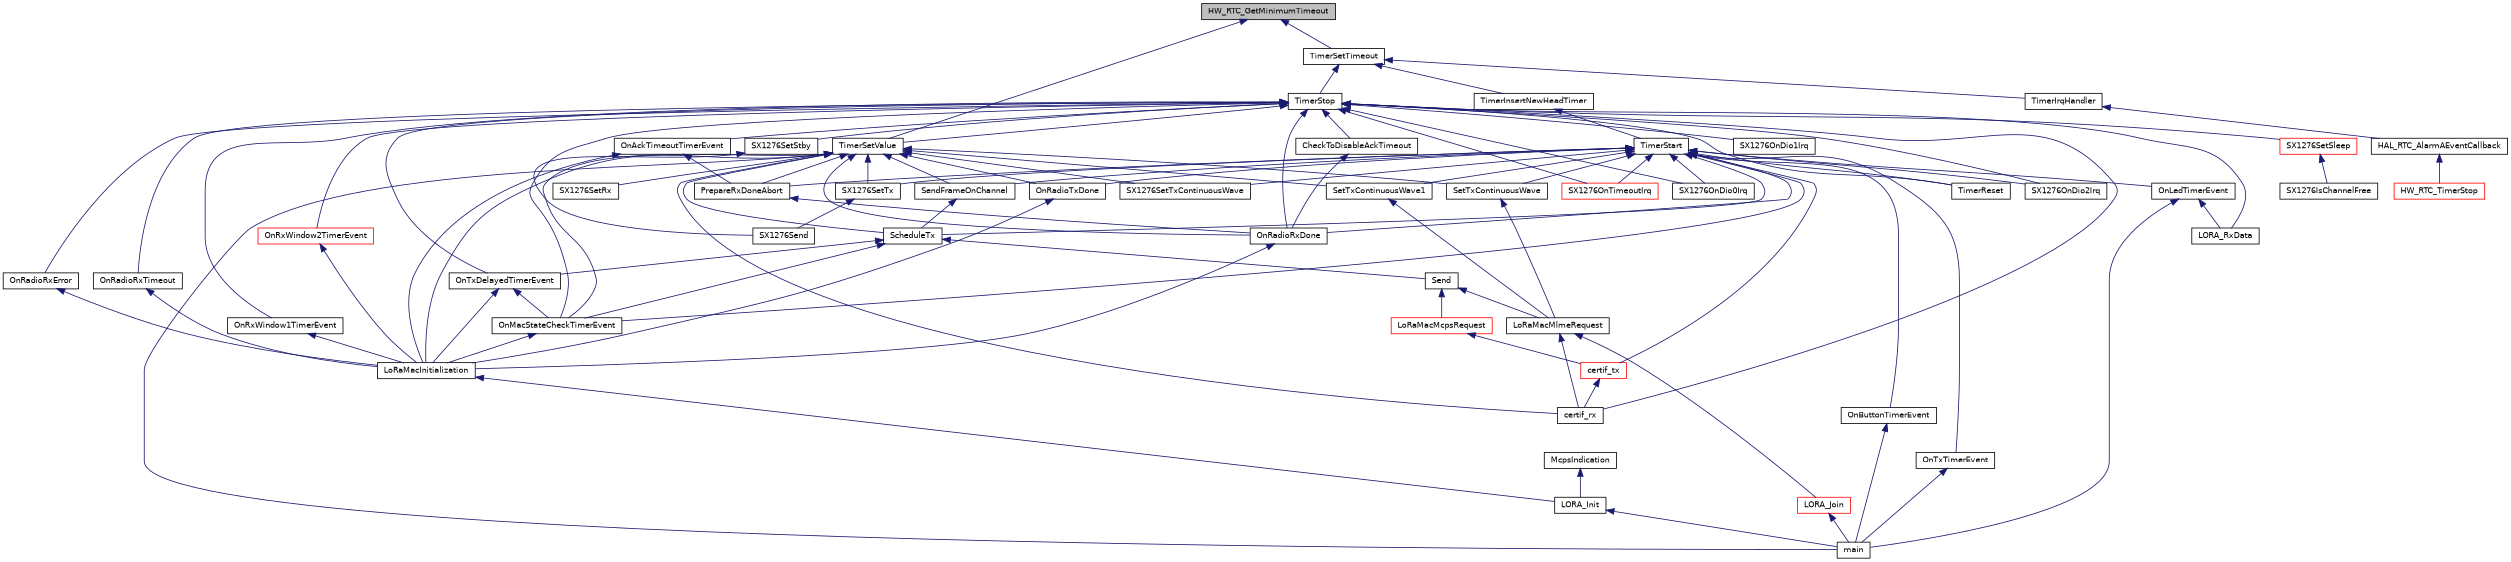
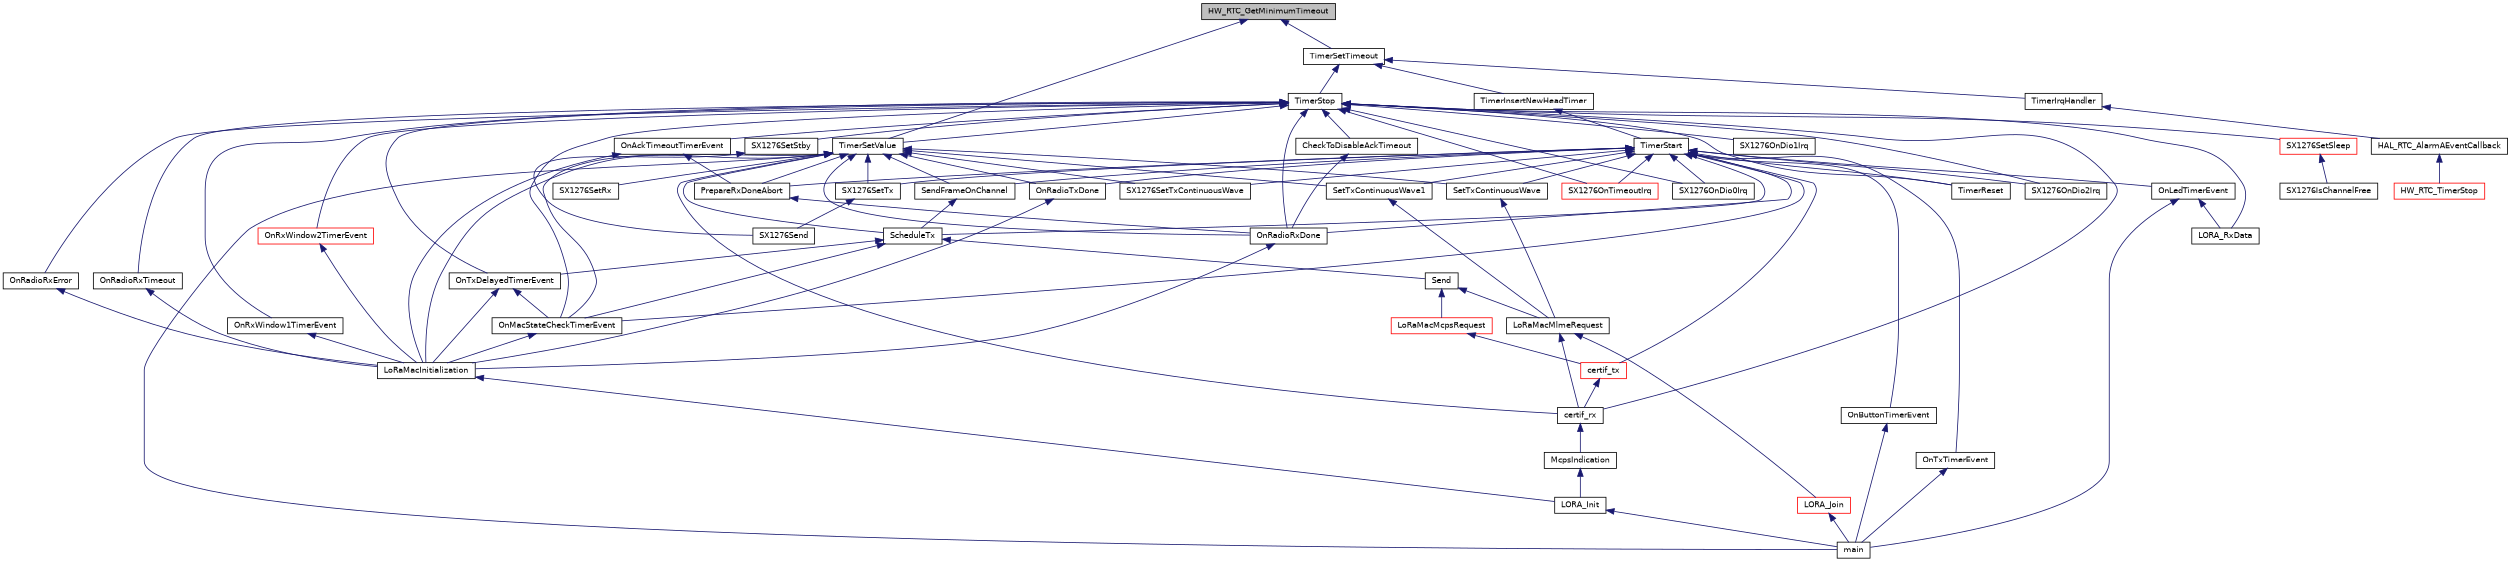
none -> (1580, 442)
